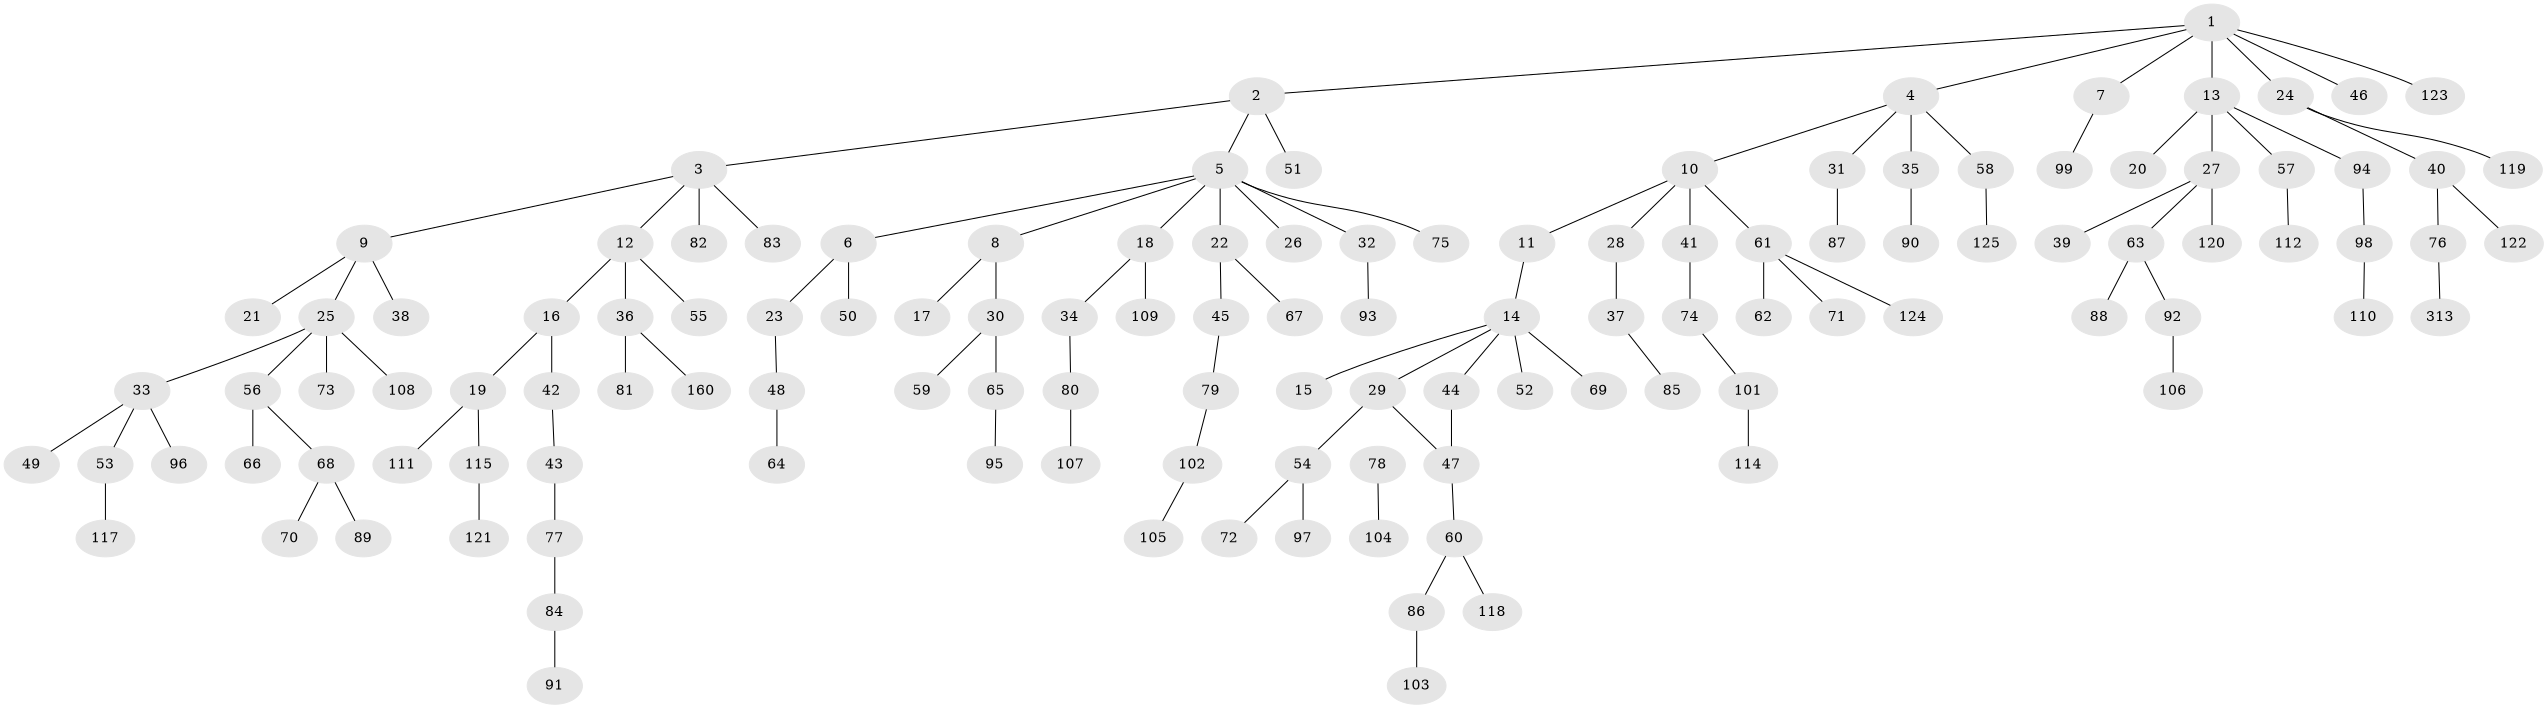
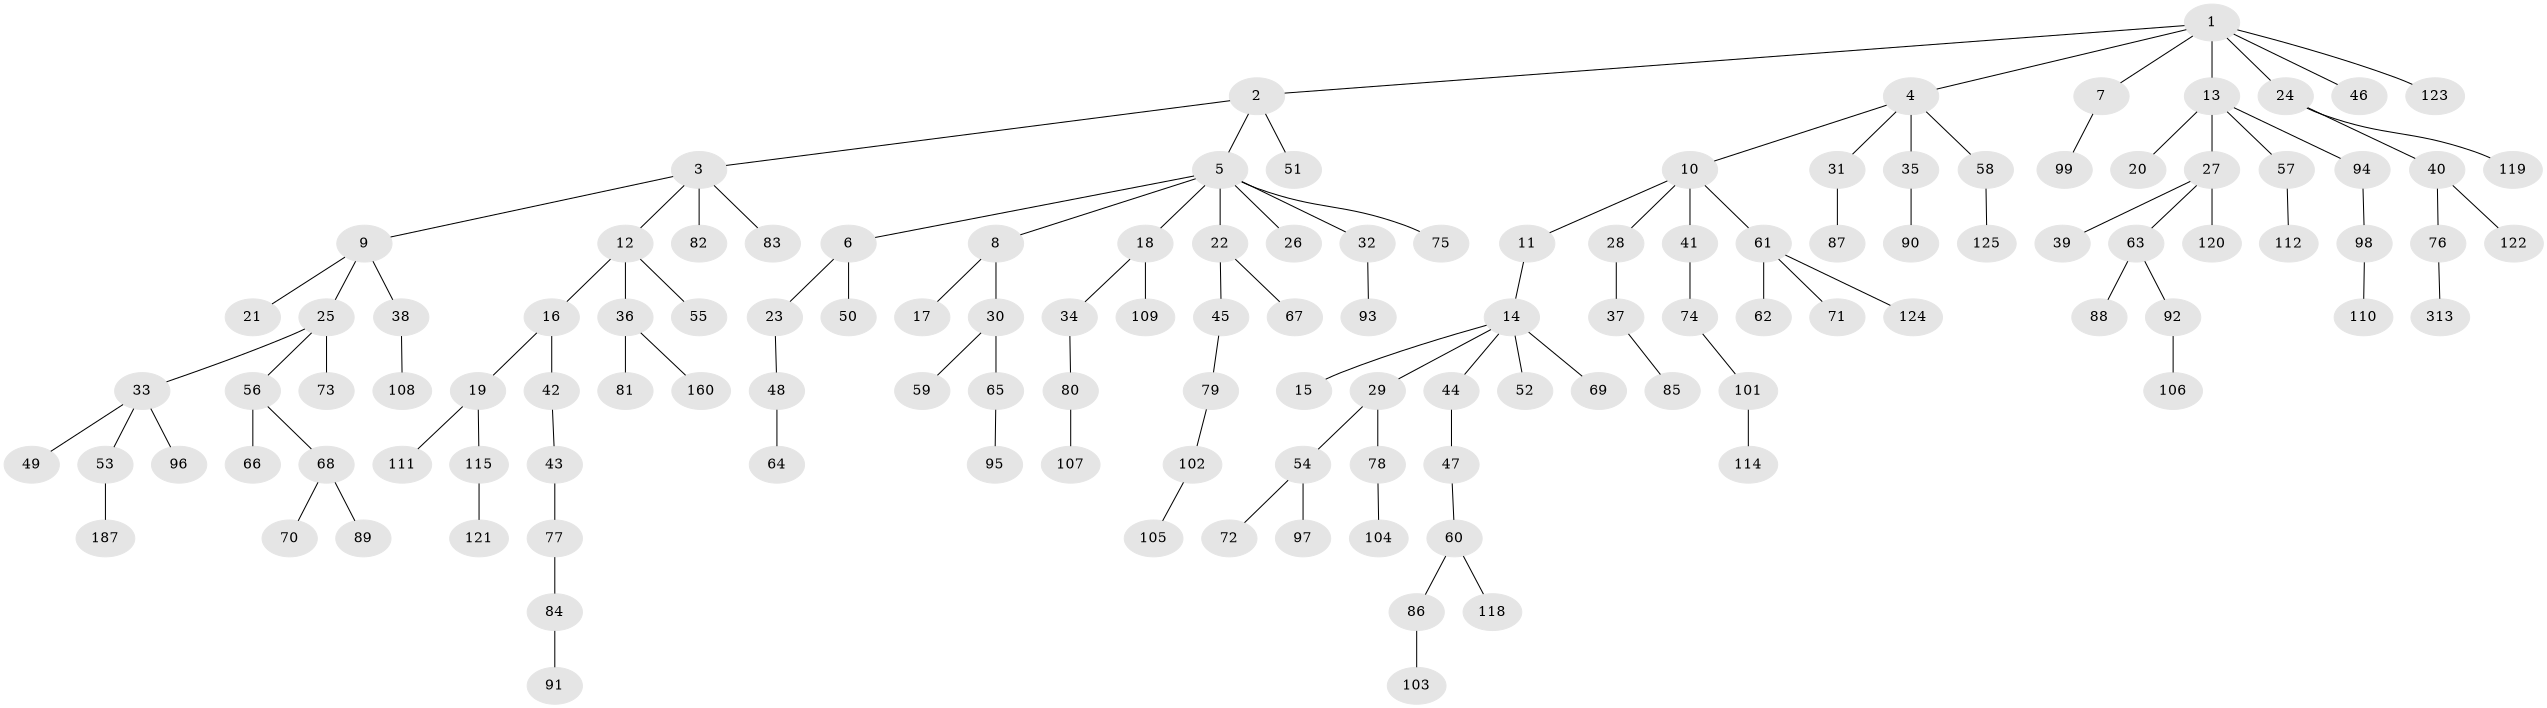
(364, 354) -> (402, 354)
(1415, 428) -> (1378, 428)
(105, 538) -> (105, 538)
